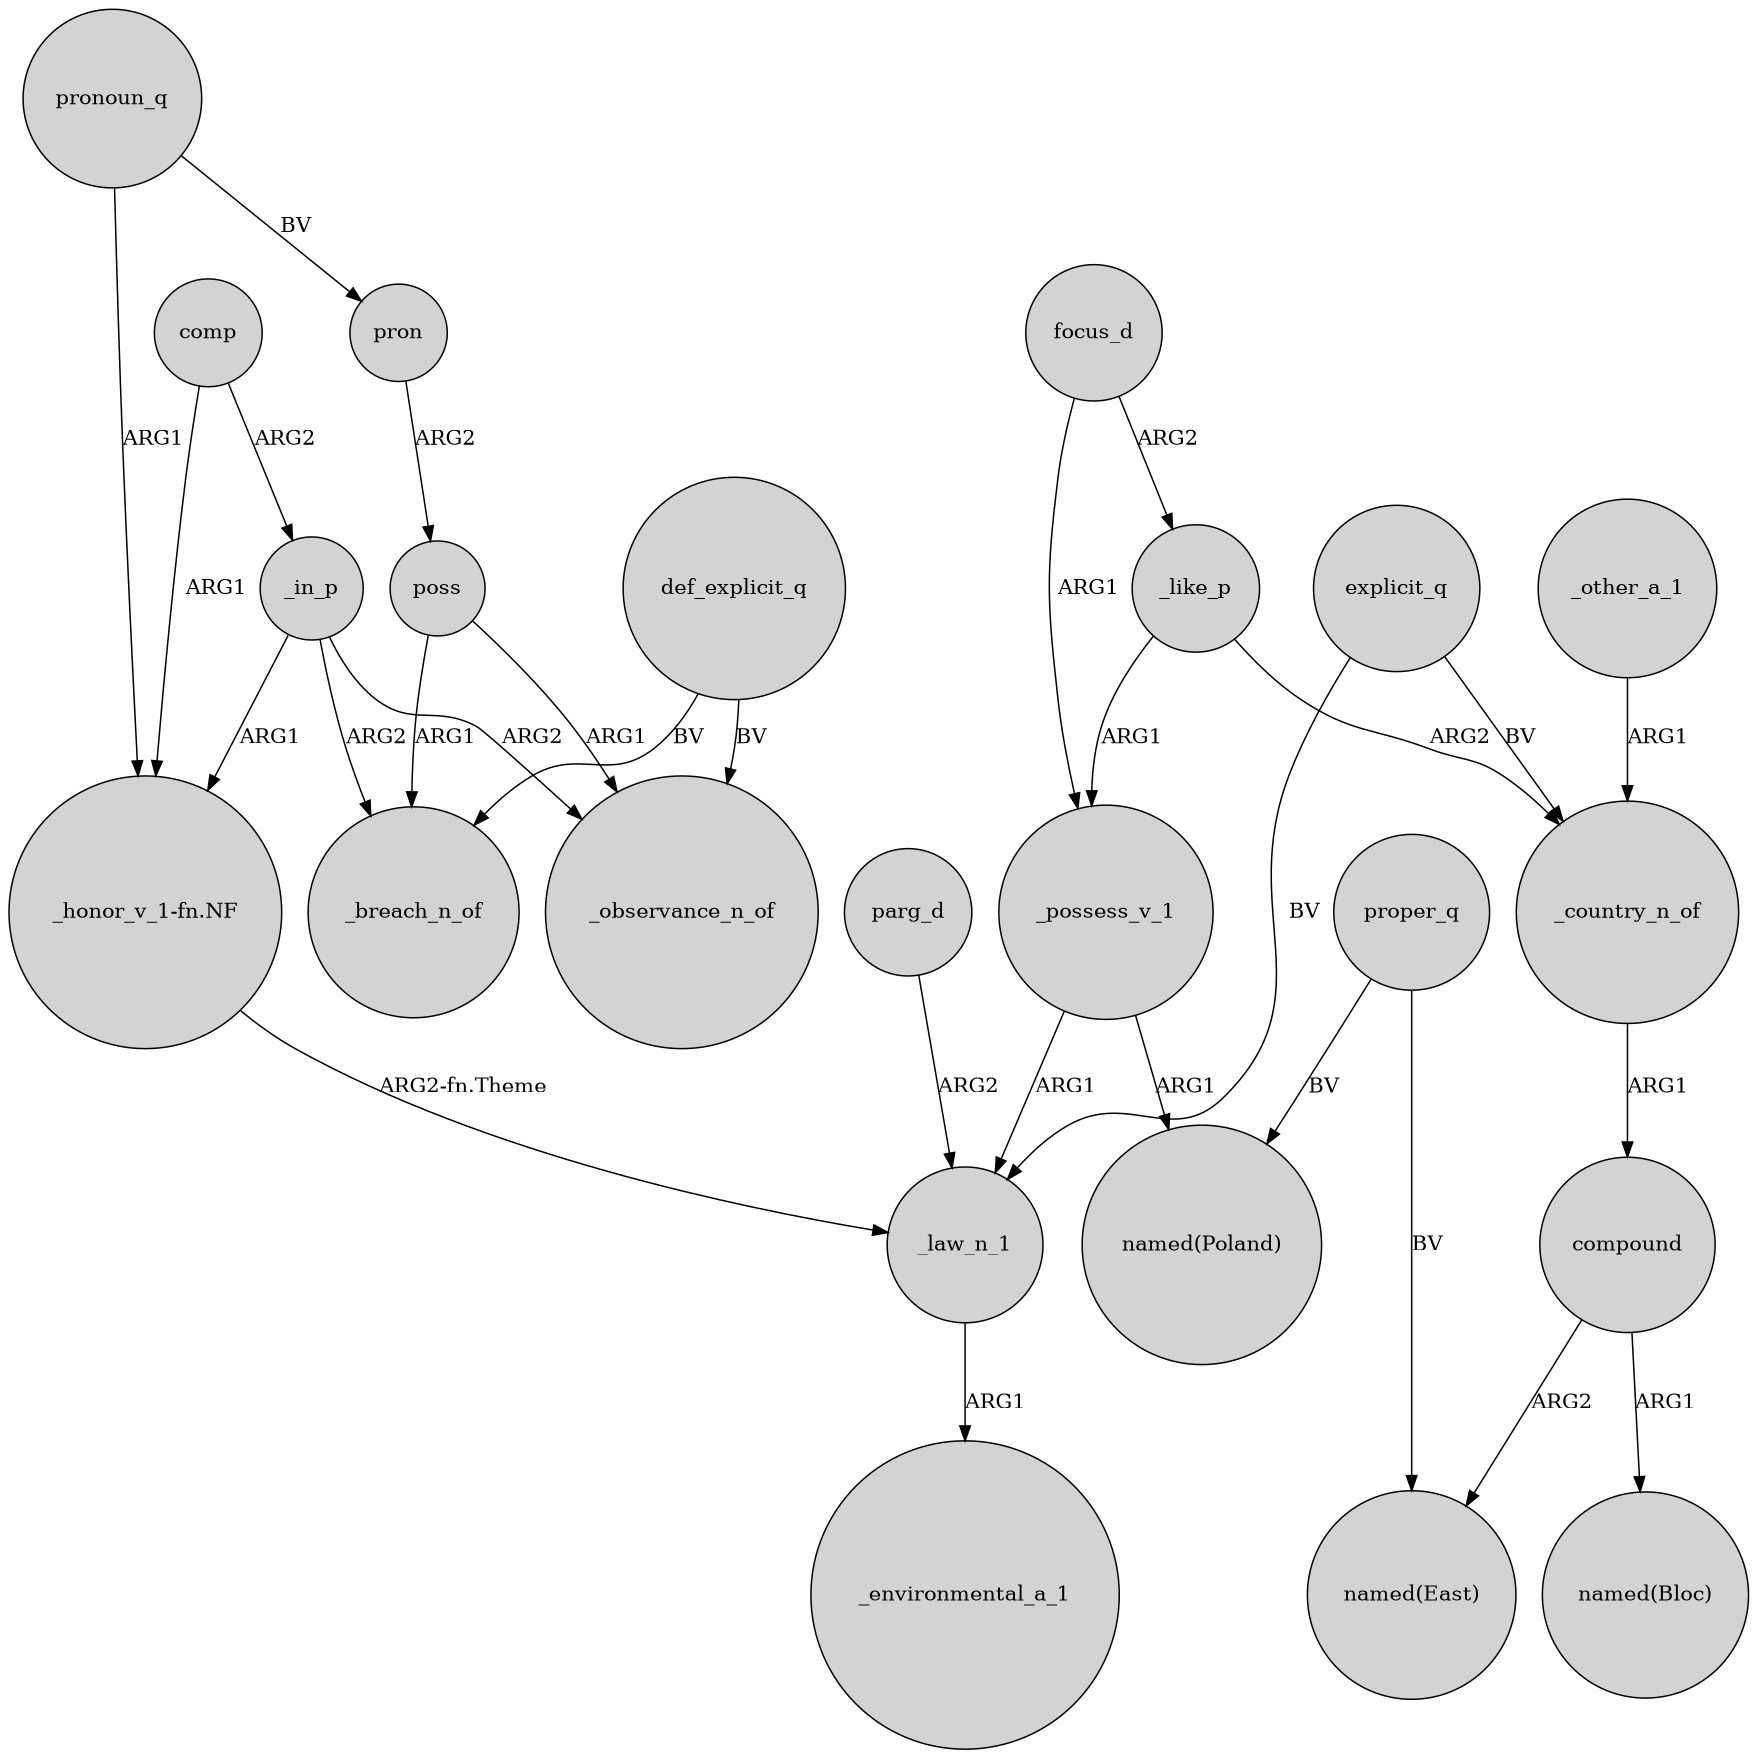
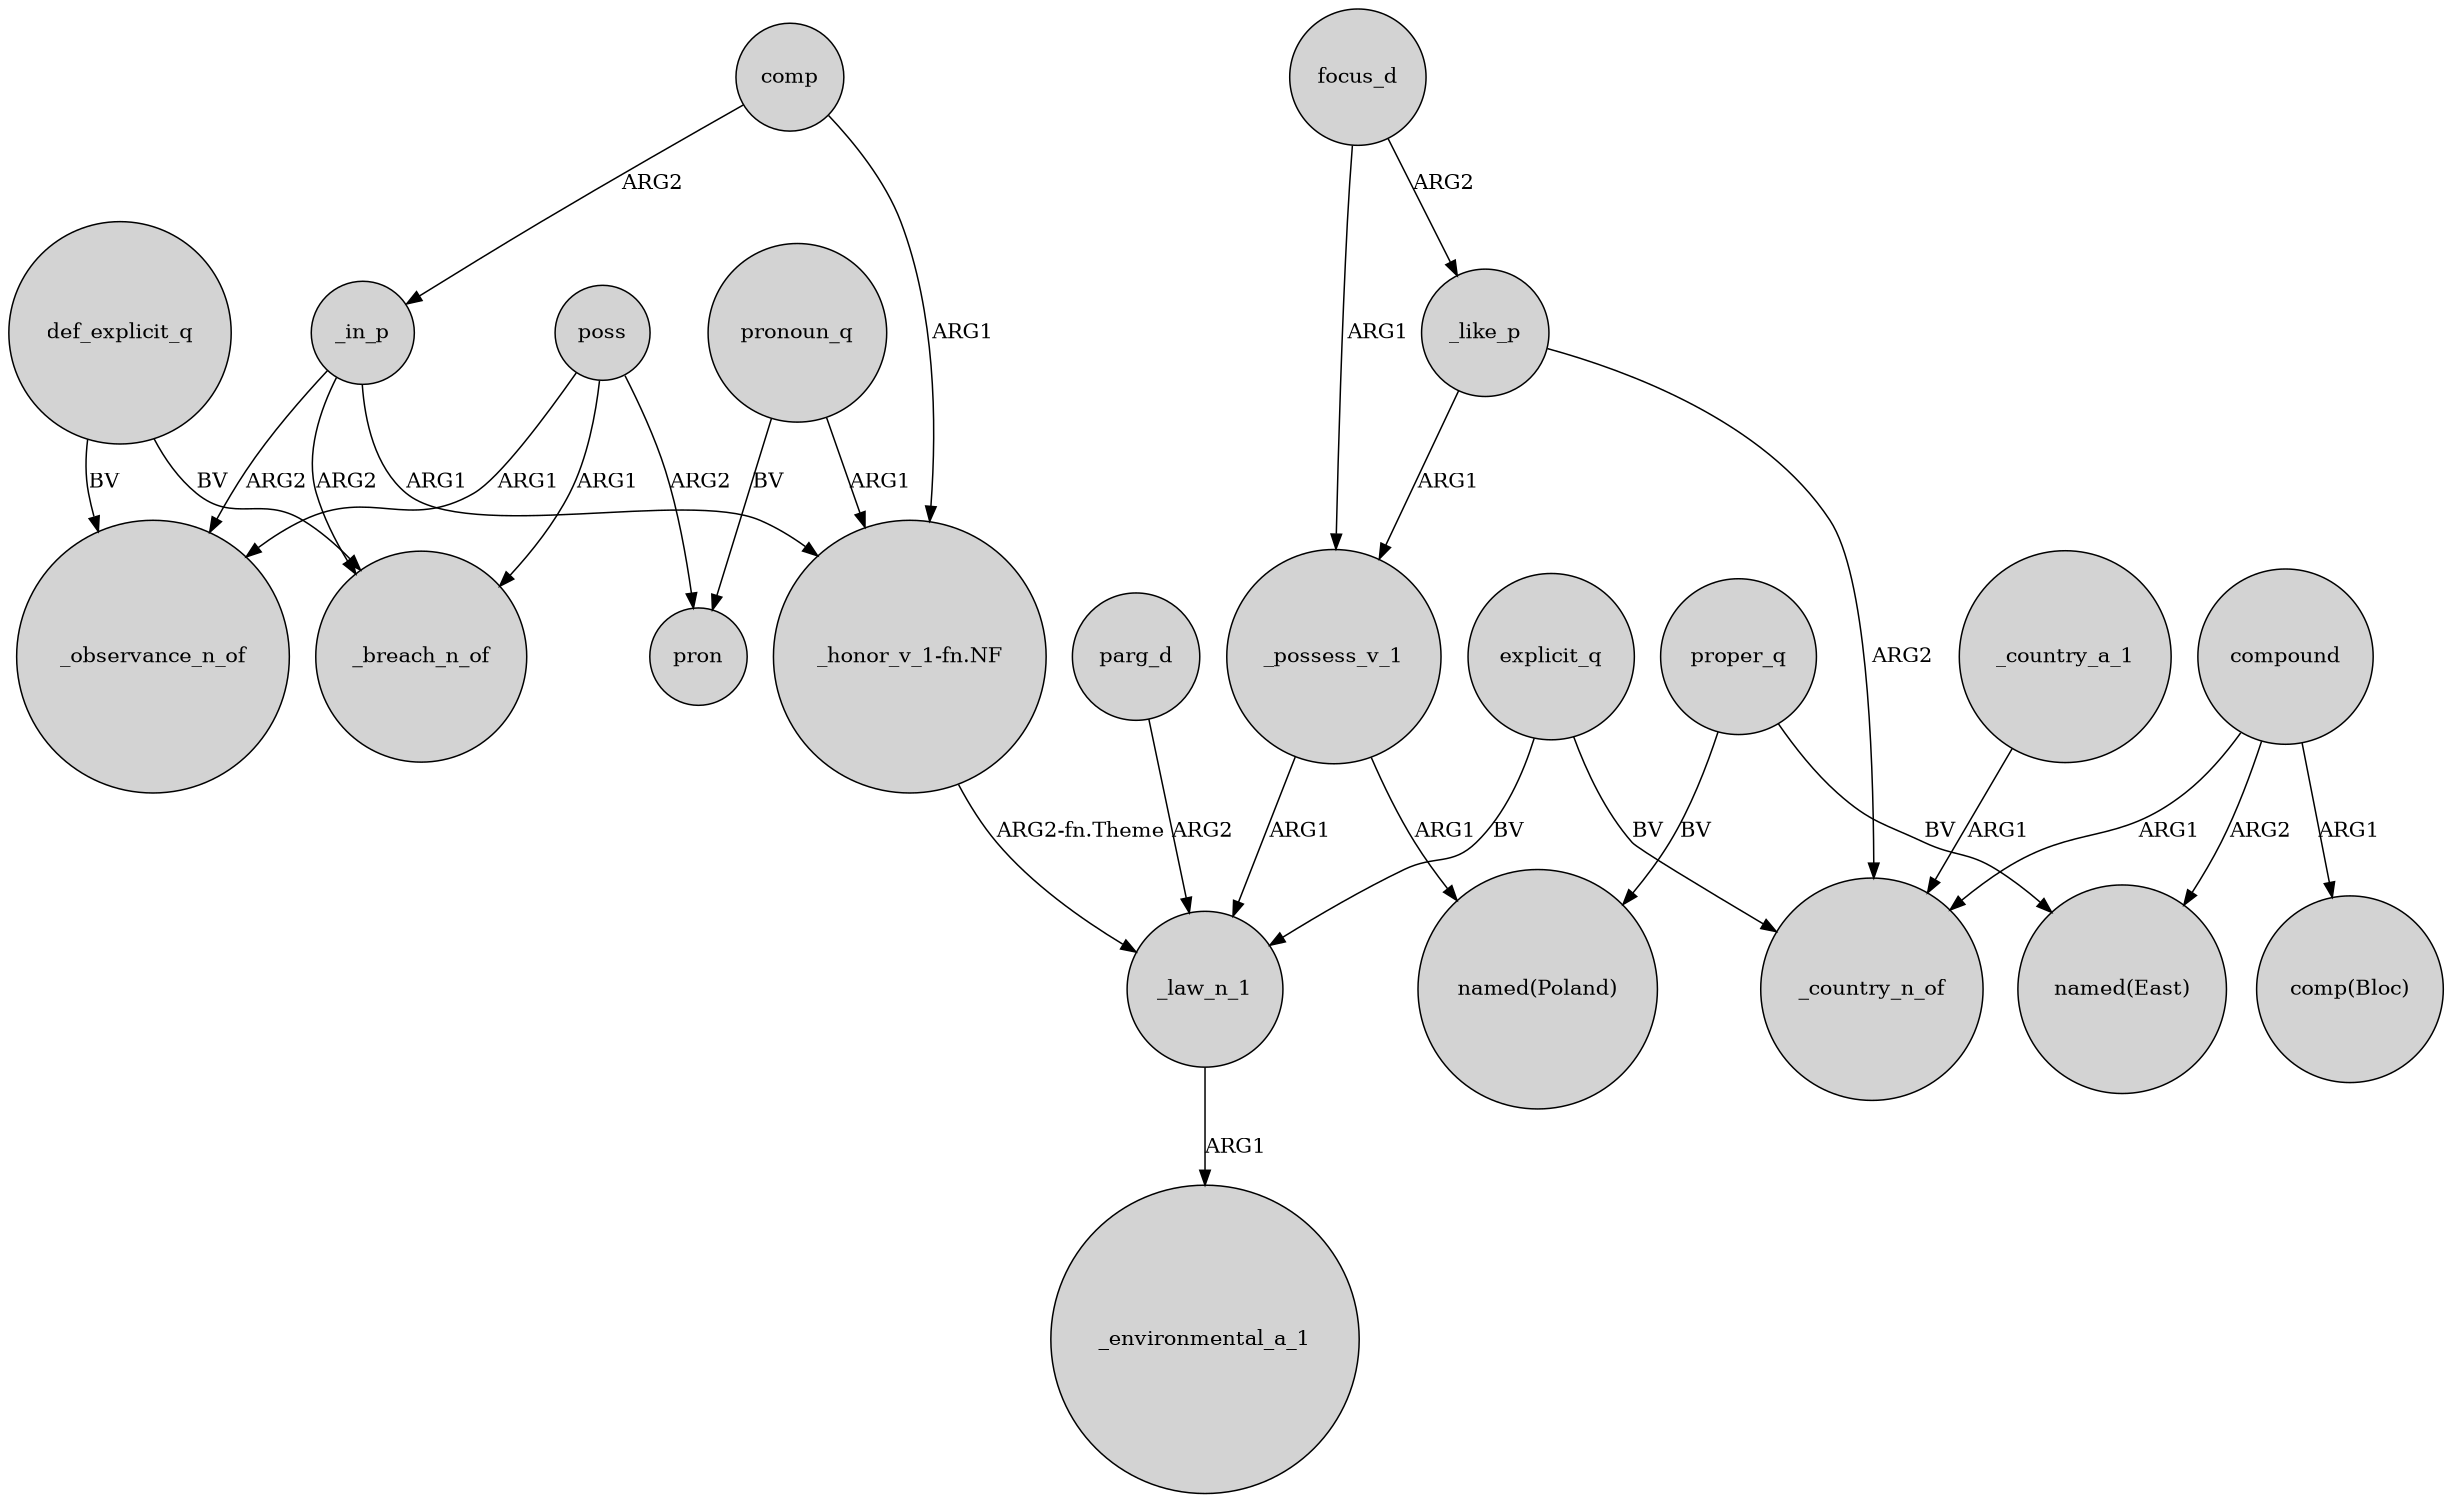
(417, 454) -> (669, 481)
(1627, 588) -> (2065, 657)
(1627, 1083) -> (2110, 830)
(1645, 1595) -> (2350, 989)
